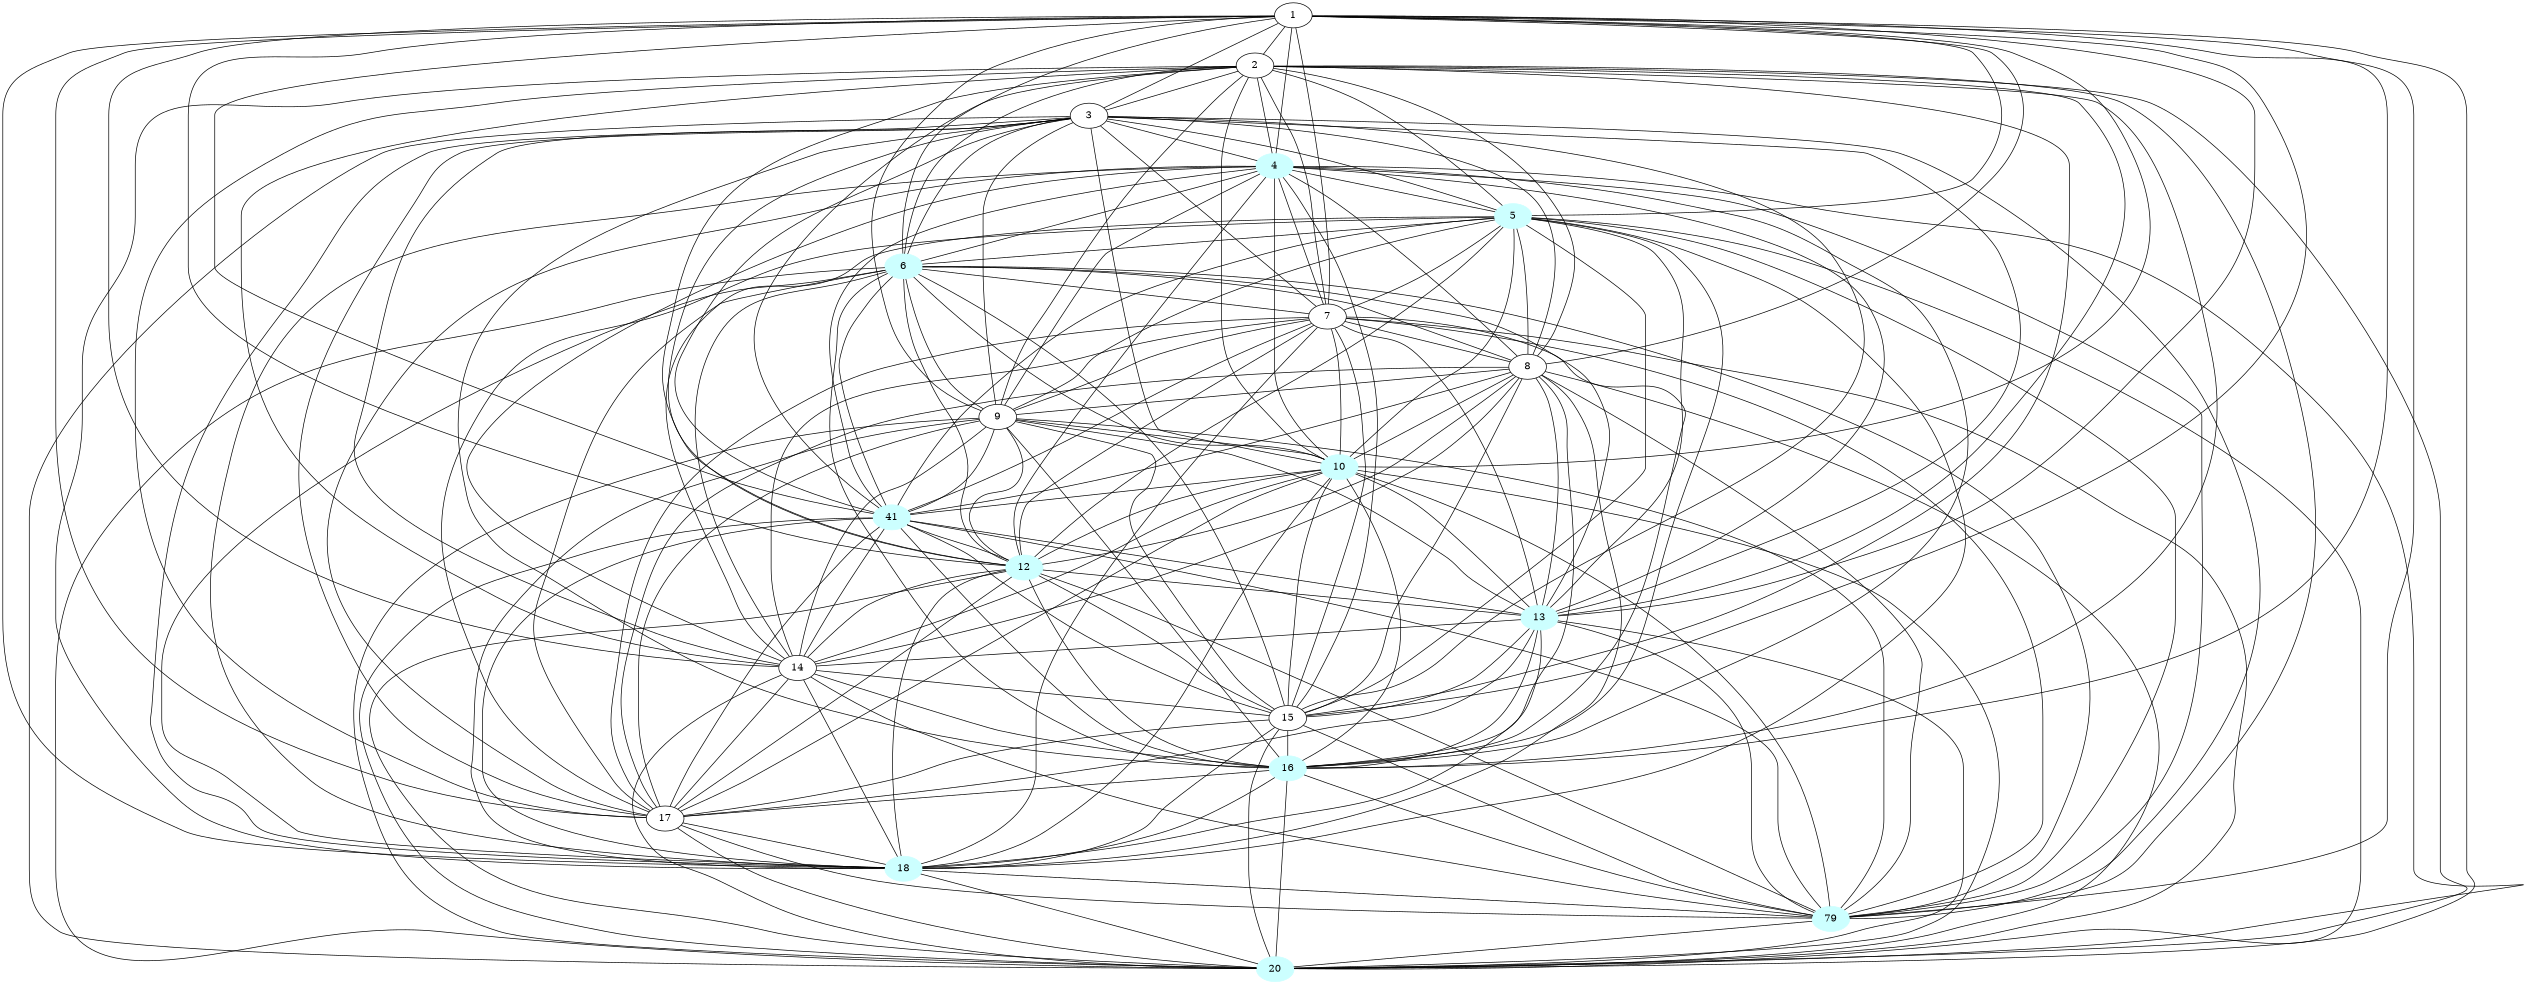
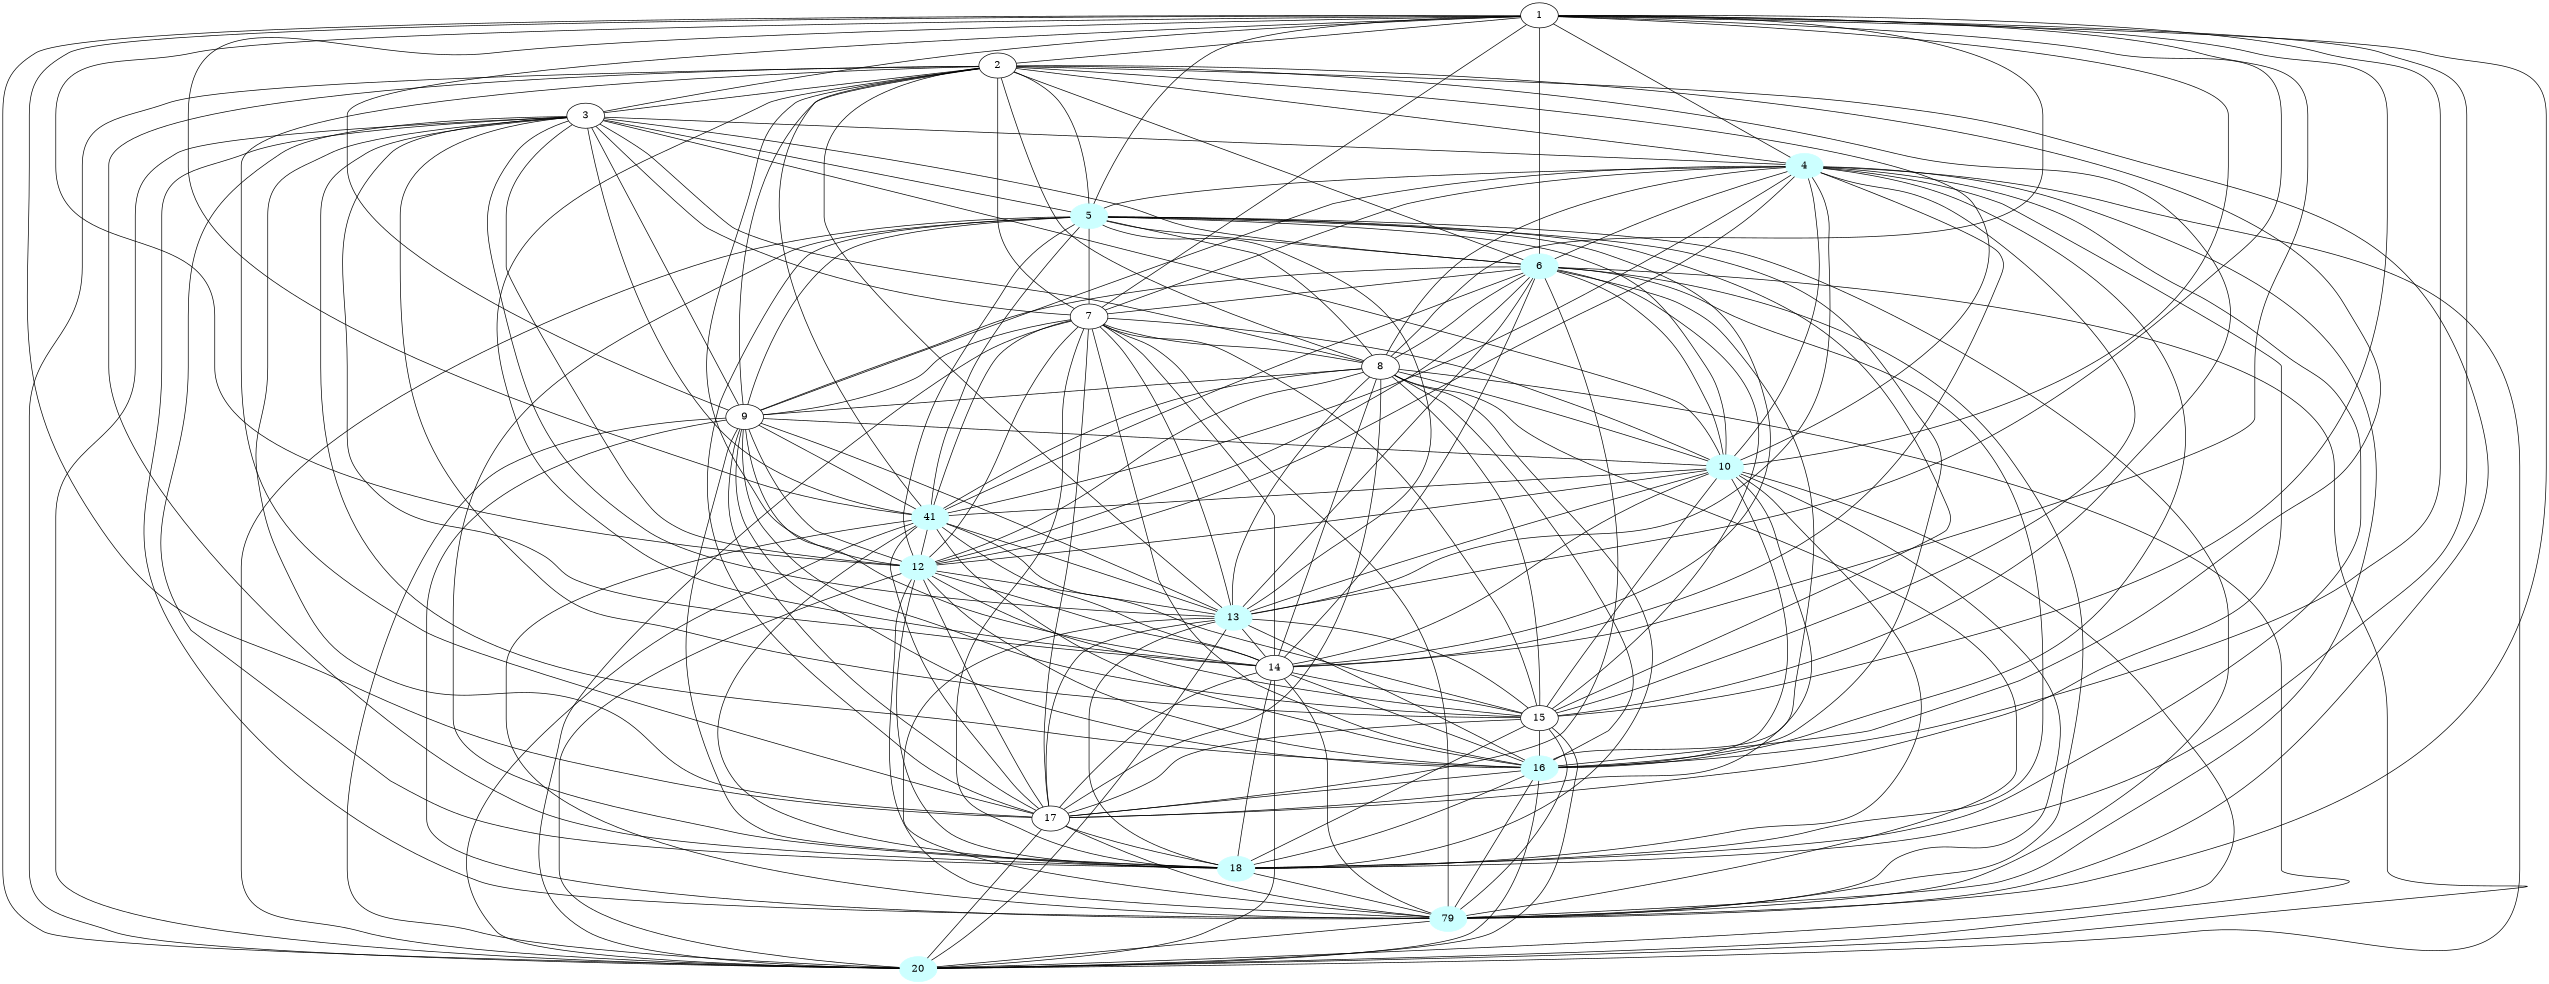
(1089, 919) -> none
